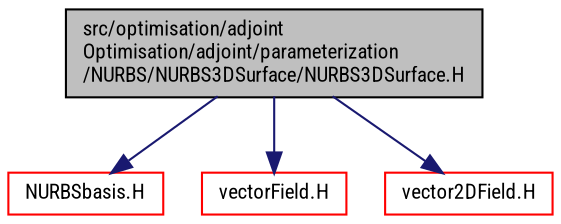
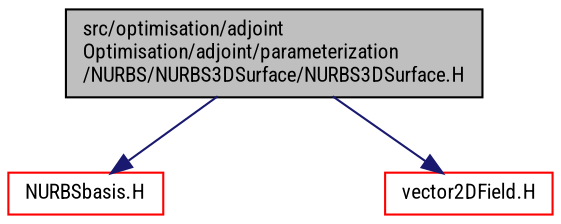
(274, 194) -> none
